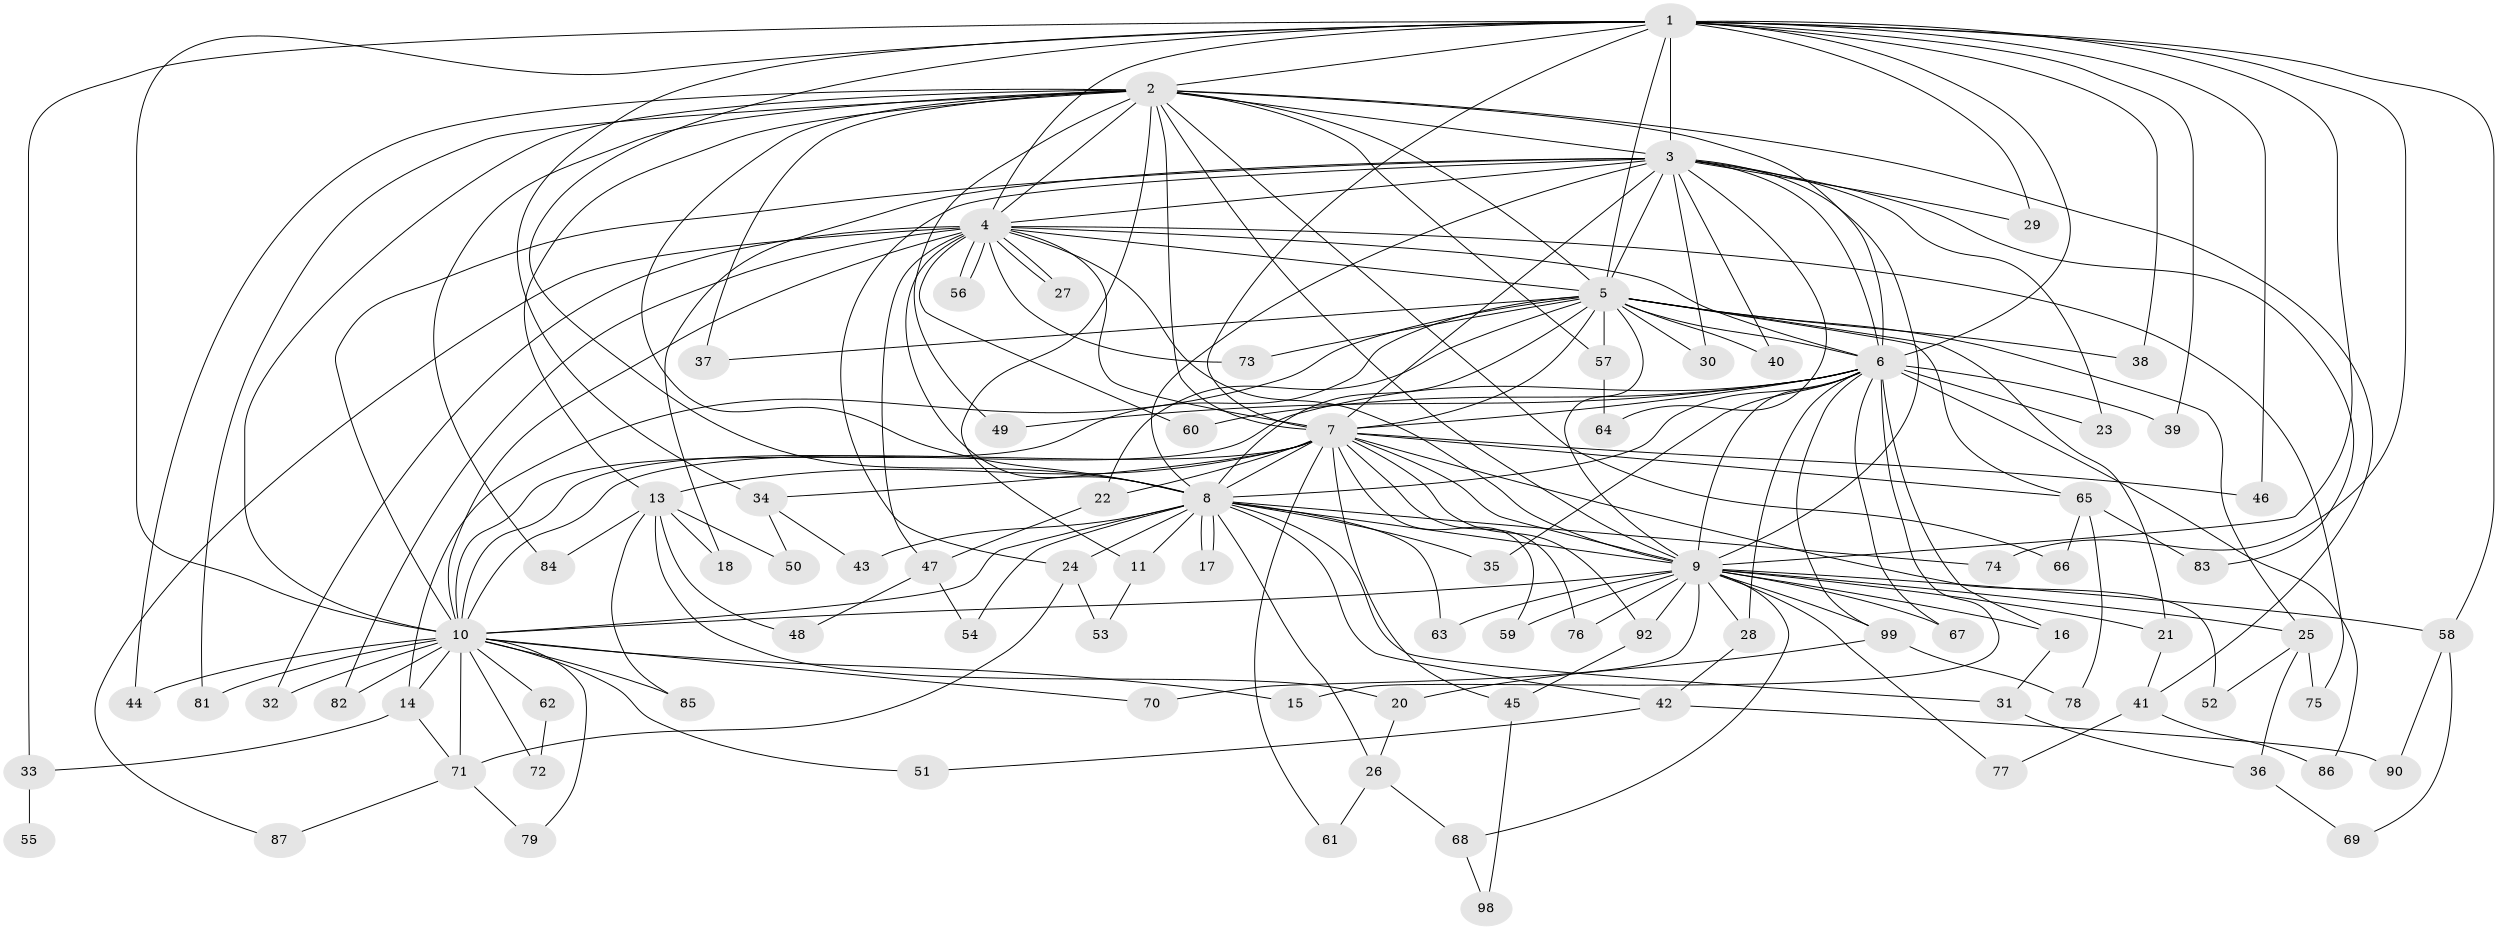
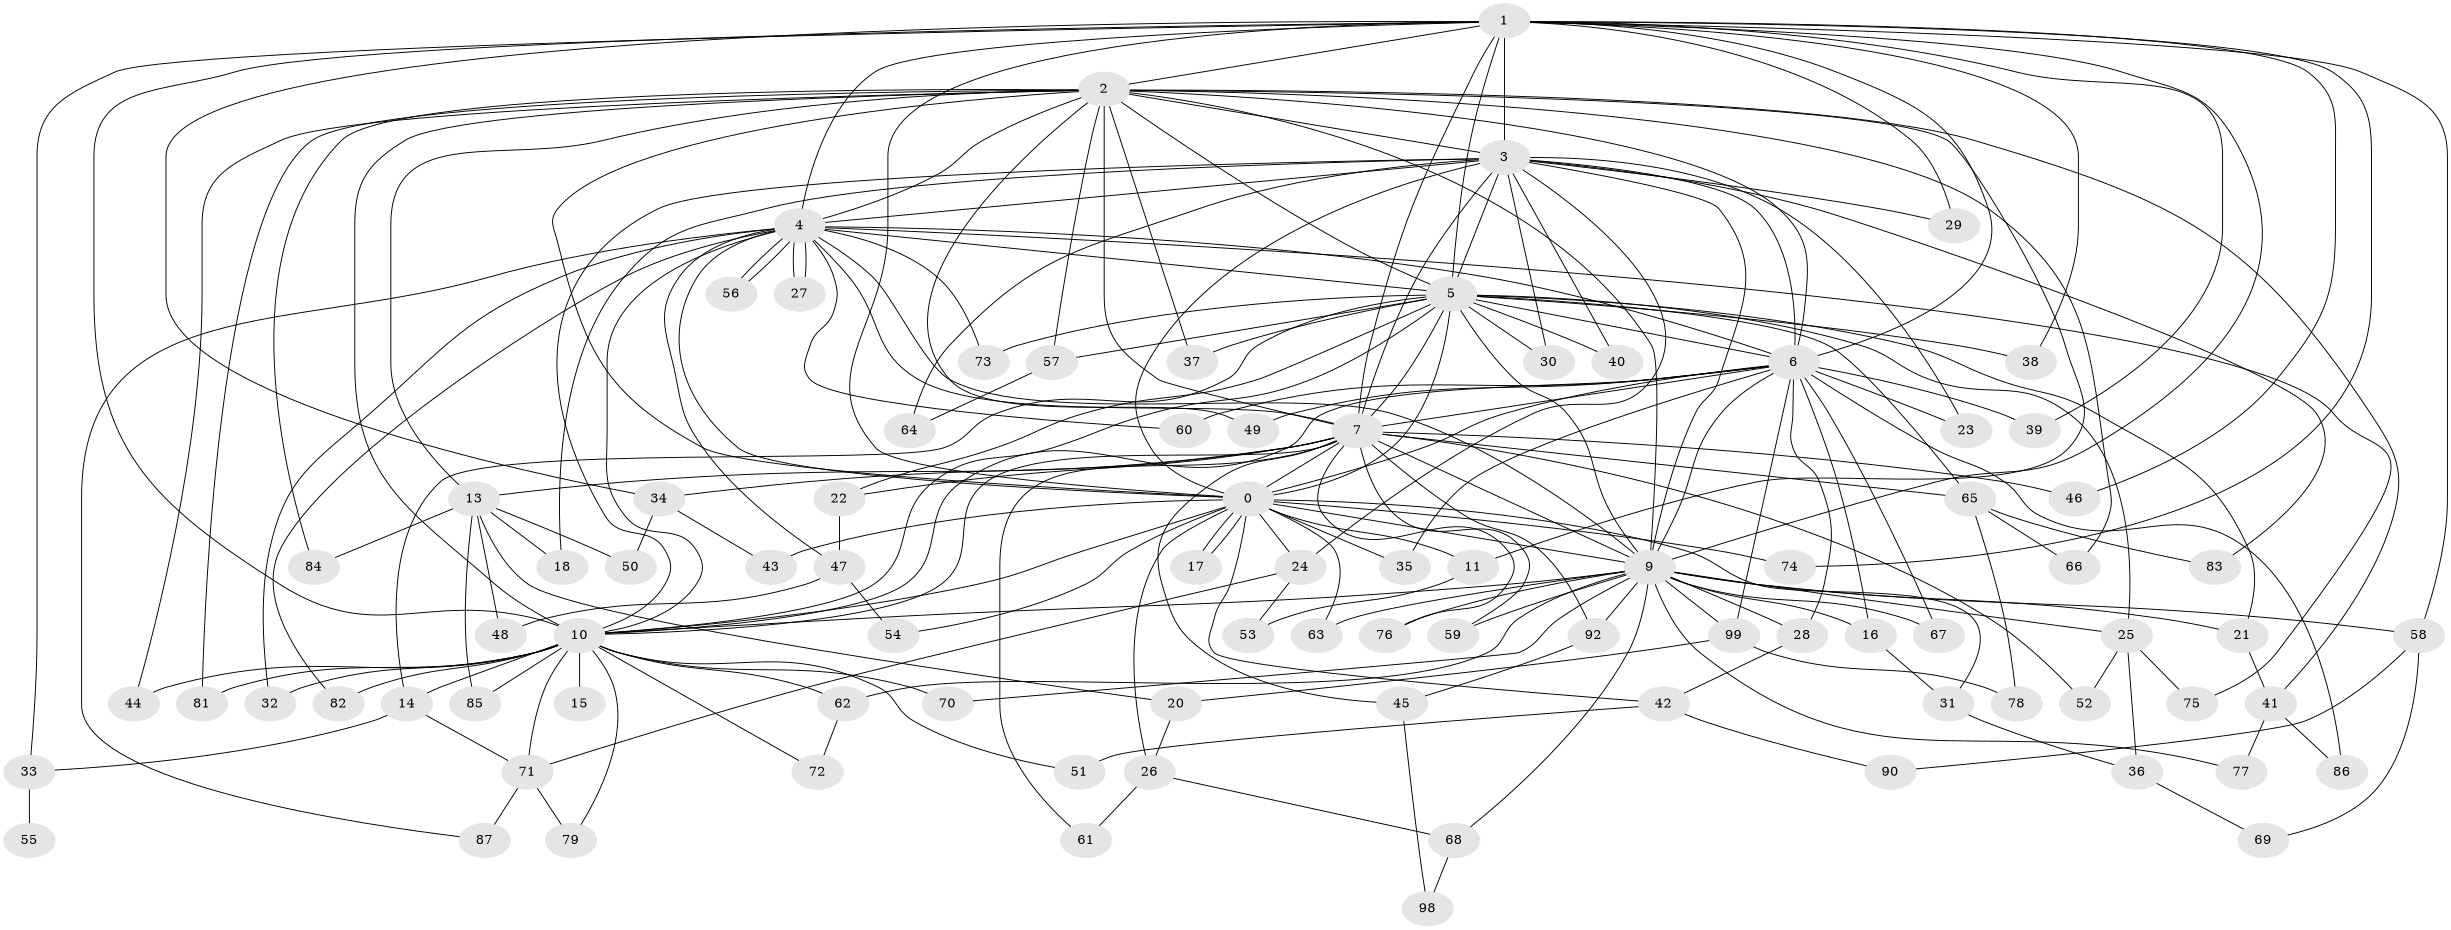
(1208, 499) -> (1248, 499)
none -> (1299, 682)
(1819, 682) -> none
